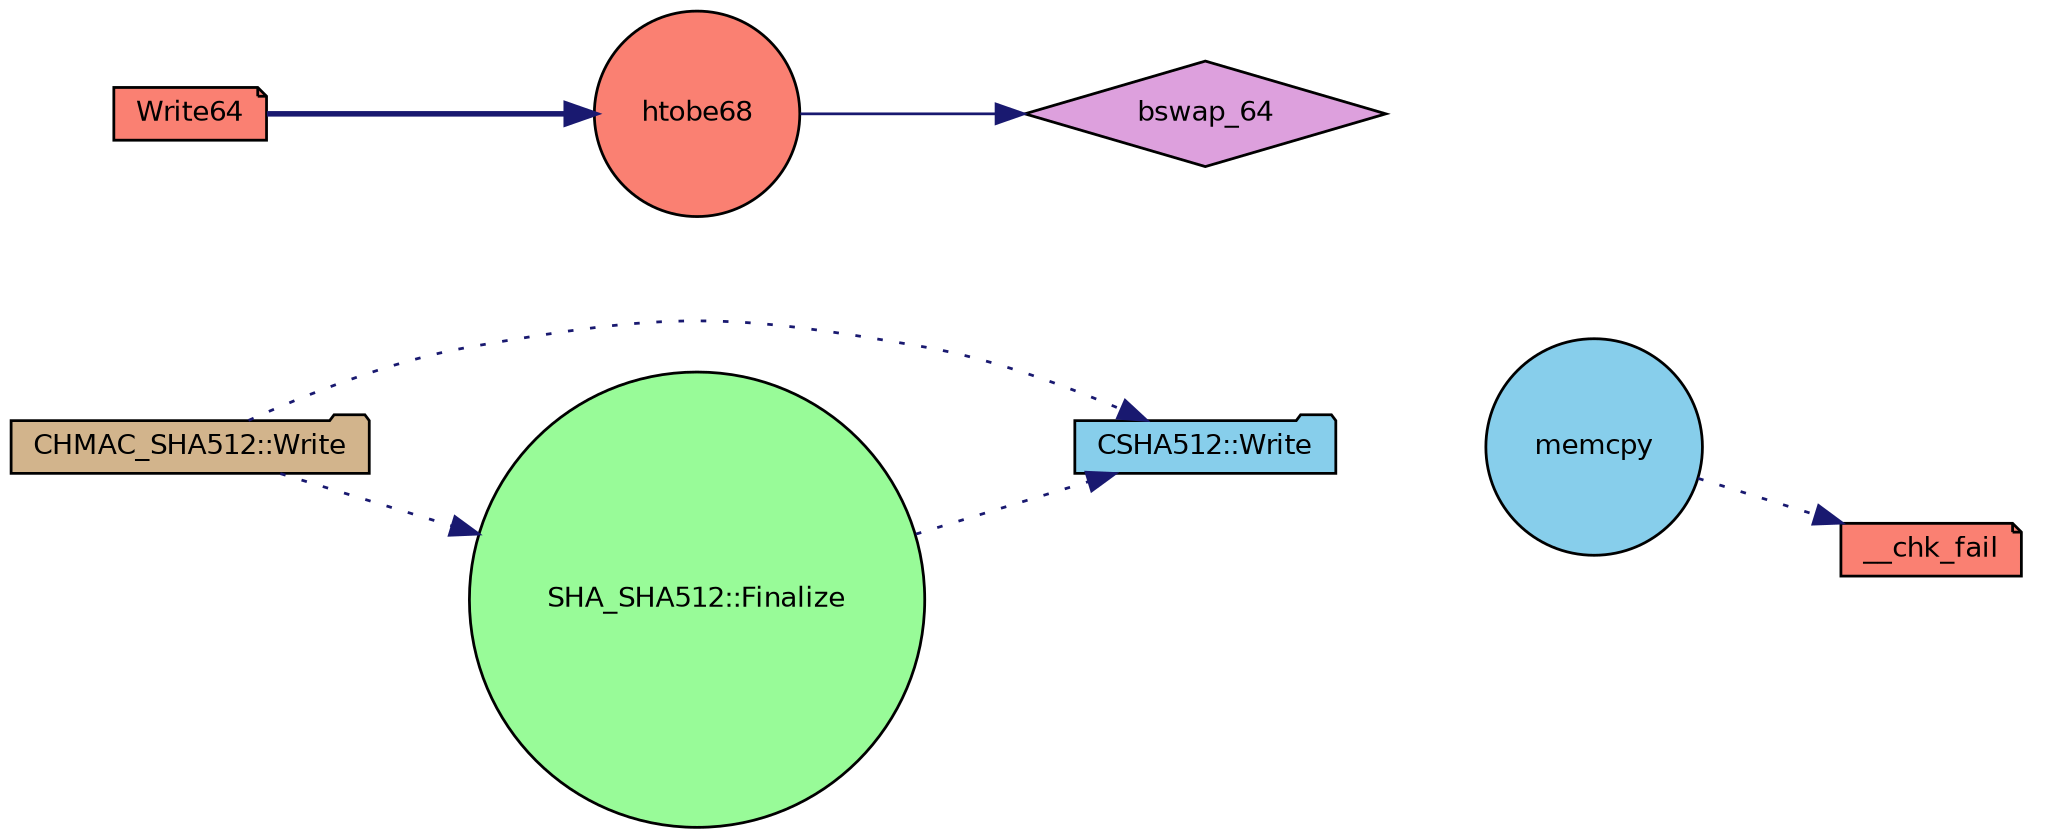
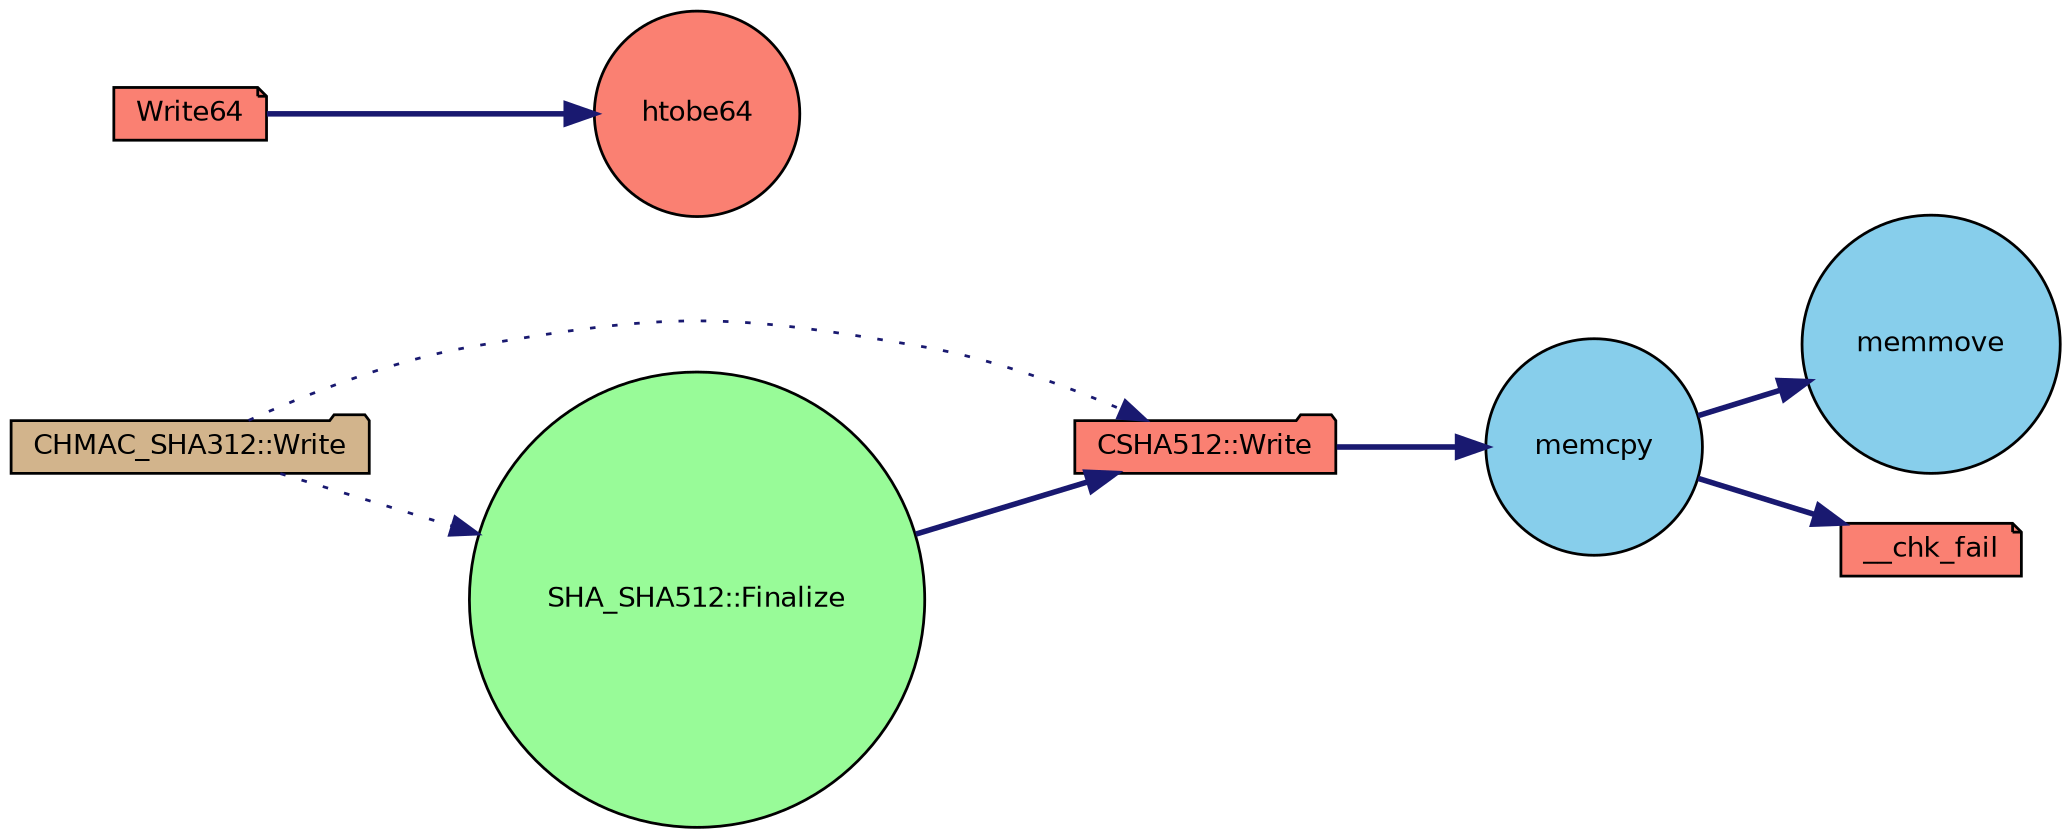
(697, 114) -> (697, 114)
(1205, 114) -> none
none -> (1931, 344)
(190, 447) -> (190, 447)
(1205, 447) -> (1205, 447)
none -> (1397, 447)
(1757, 497) -> (1757, 497)
(1002, 508) -> (1002, 508)
